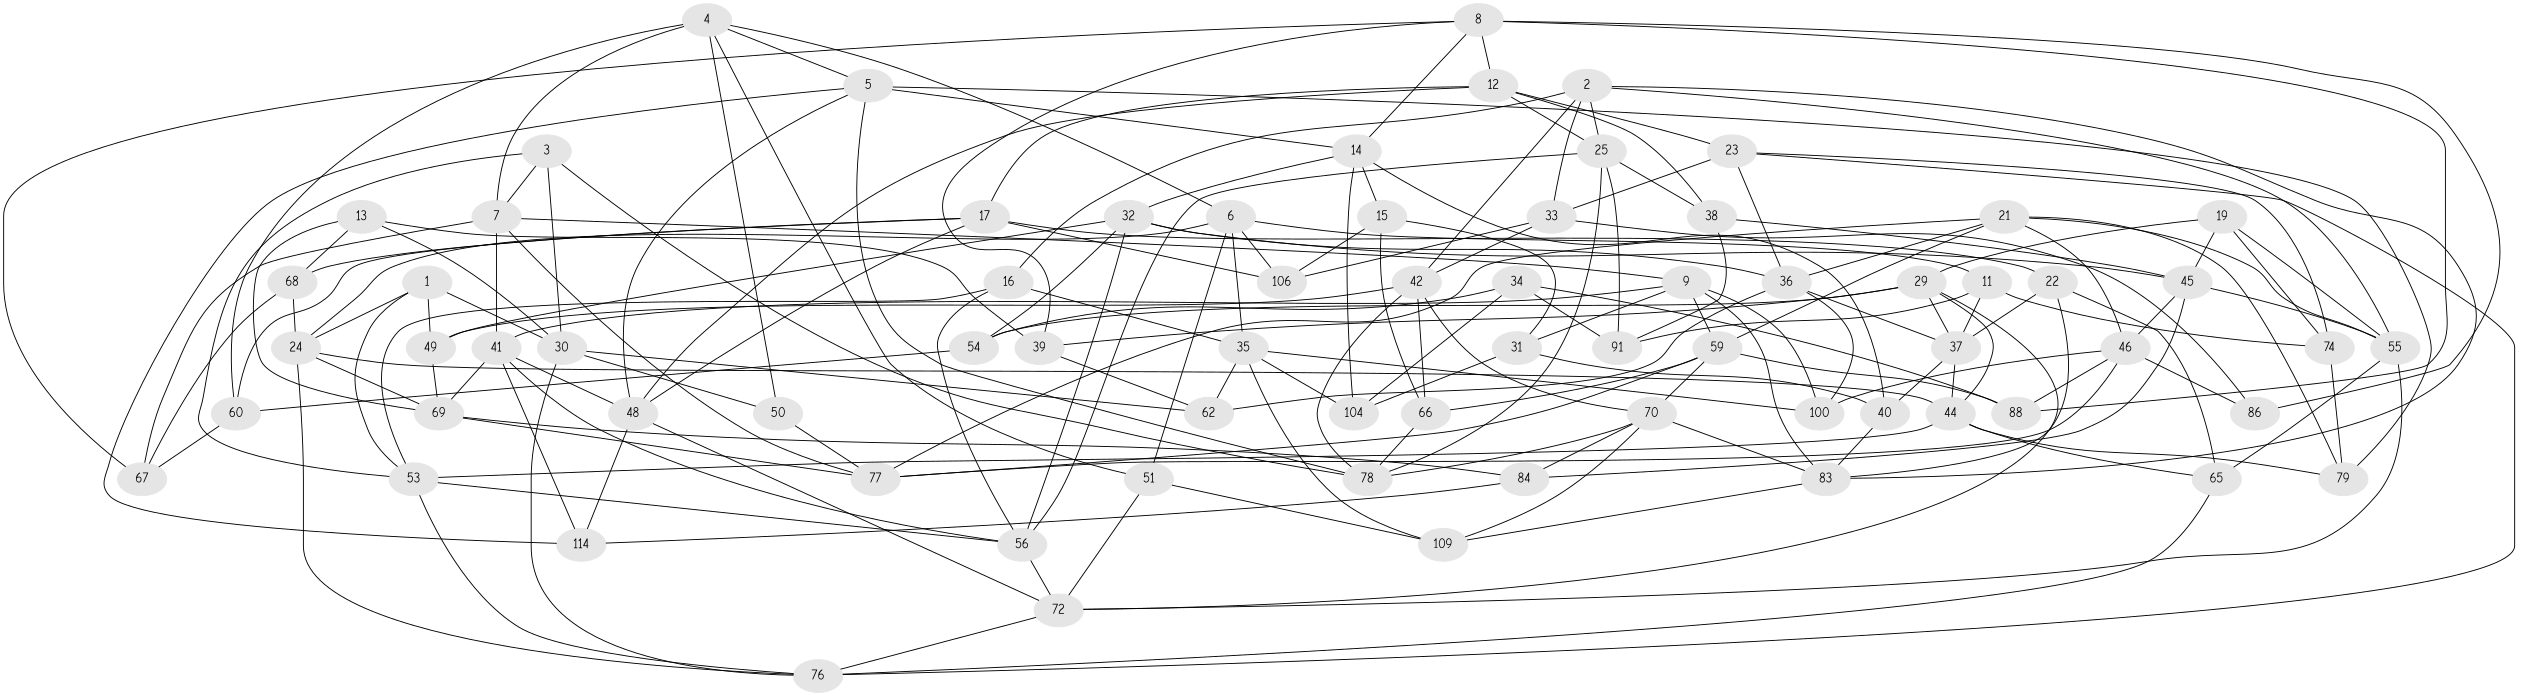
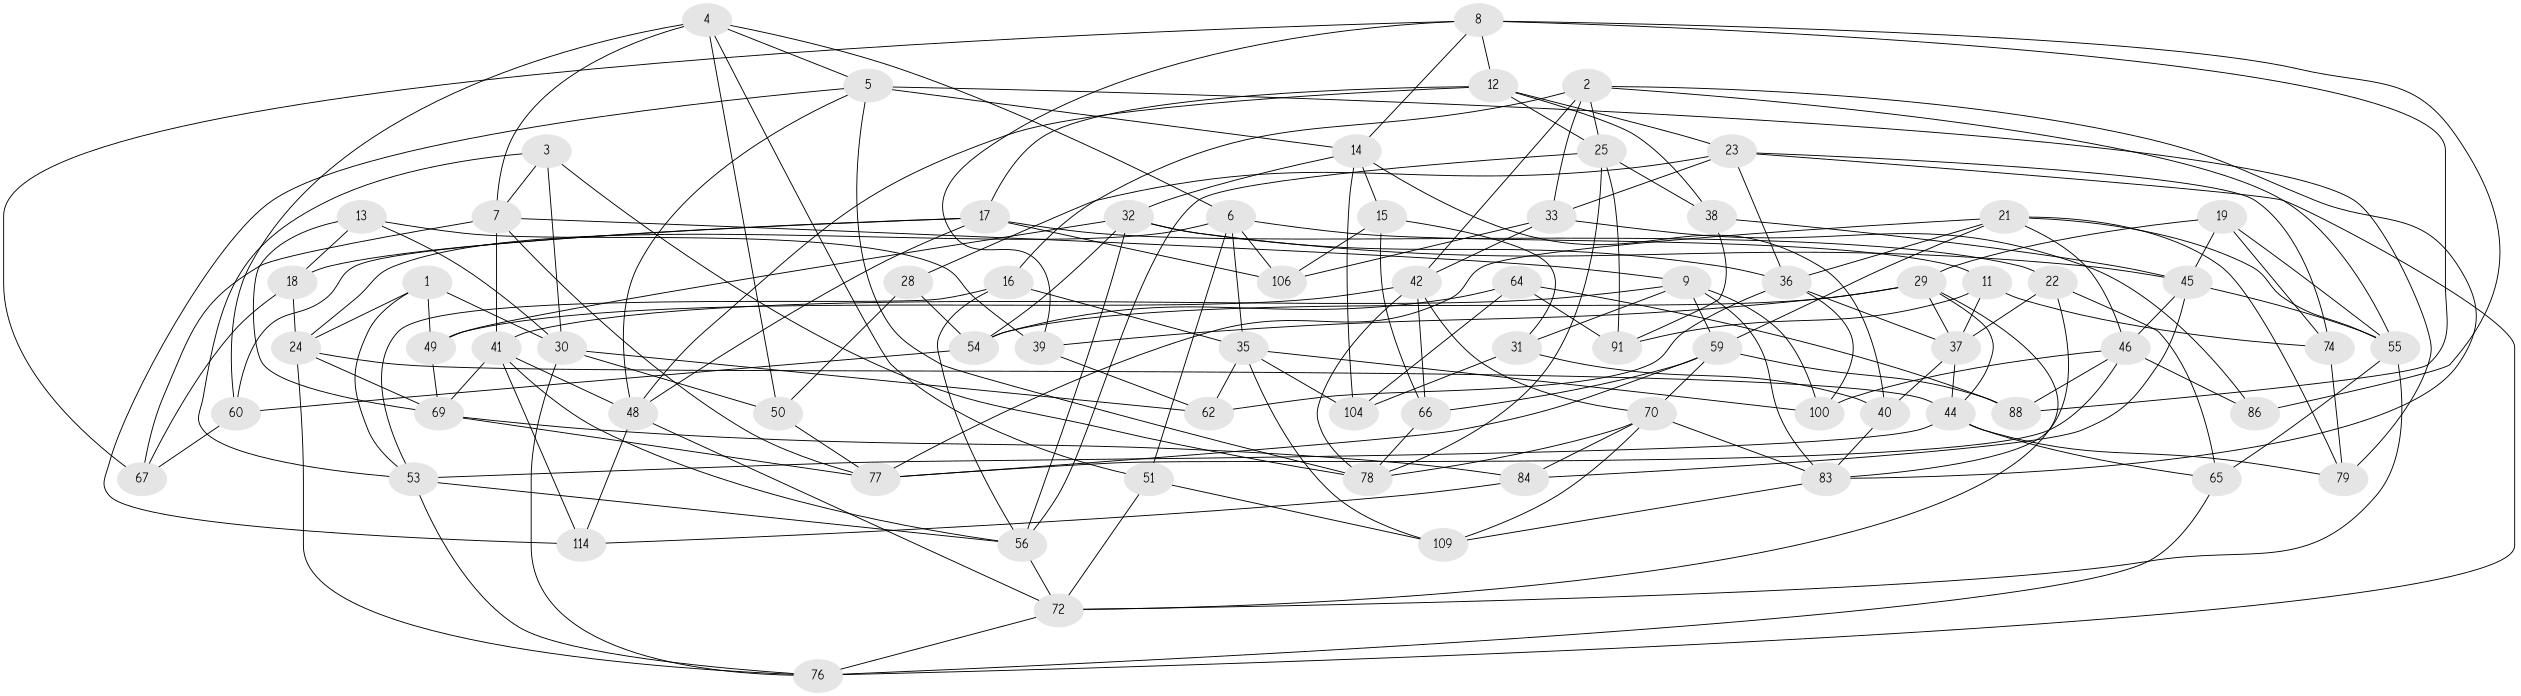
(292, 282) -> (292, 282)
none -> (908, 282)
(1517, 282) -> (1517, 282)
